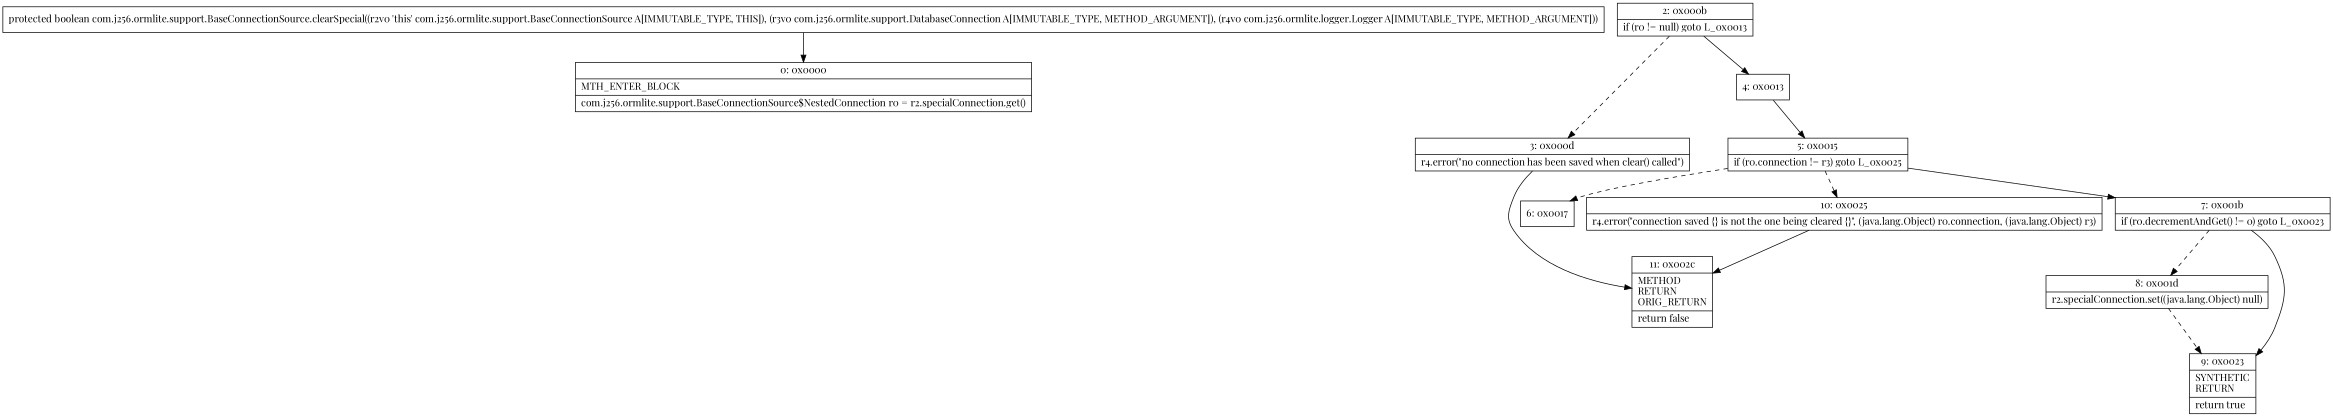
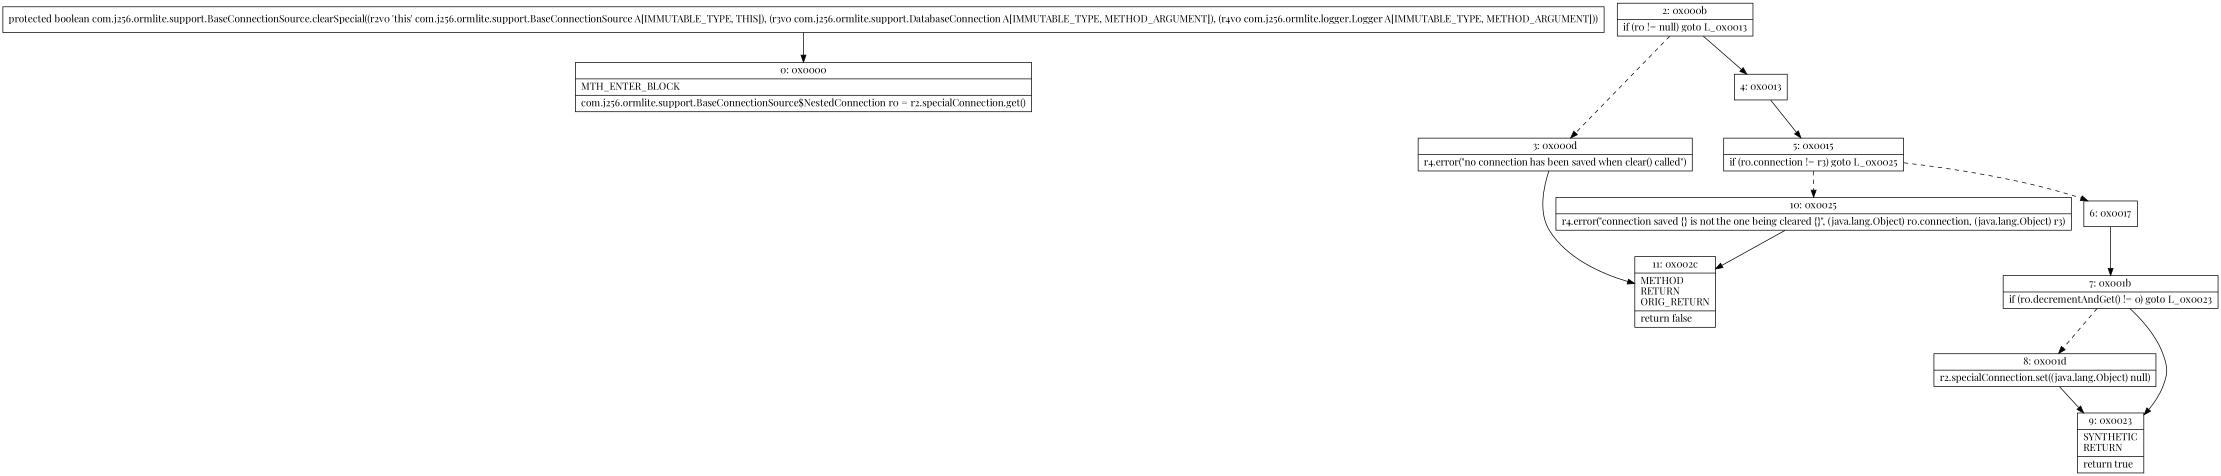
(2008, 182) -> (2111, 248)
(2183, 328) -> (2069, 397)
